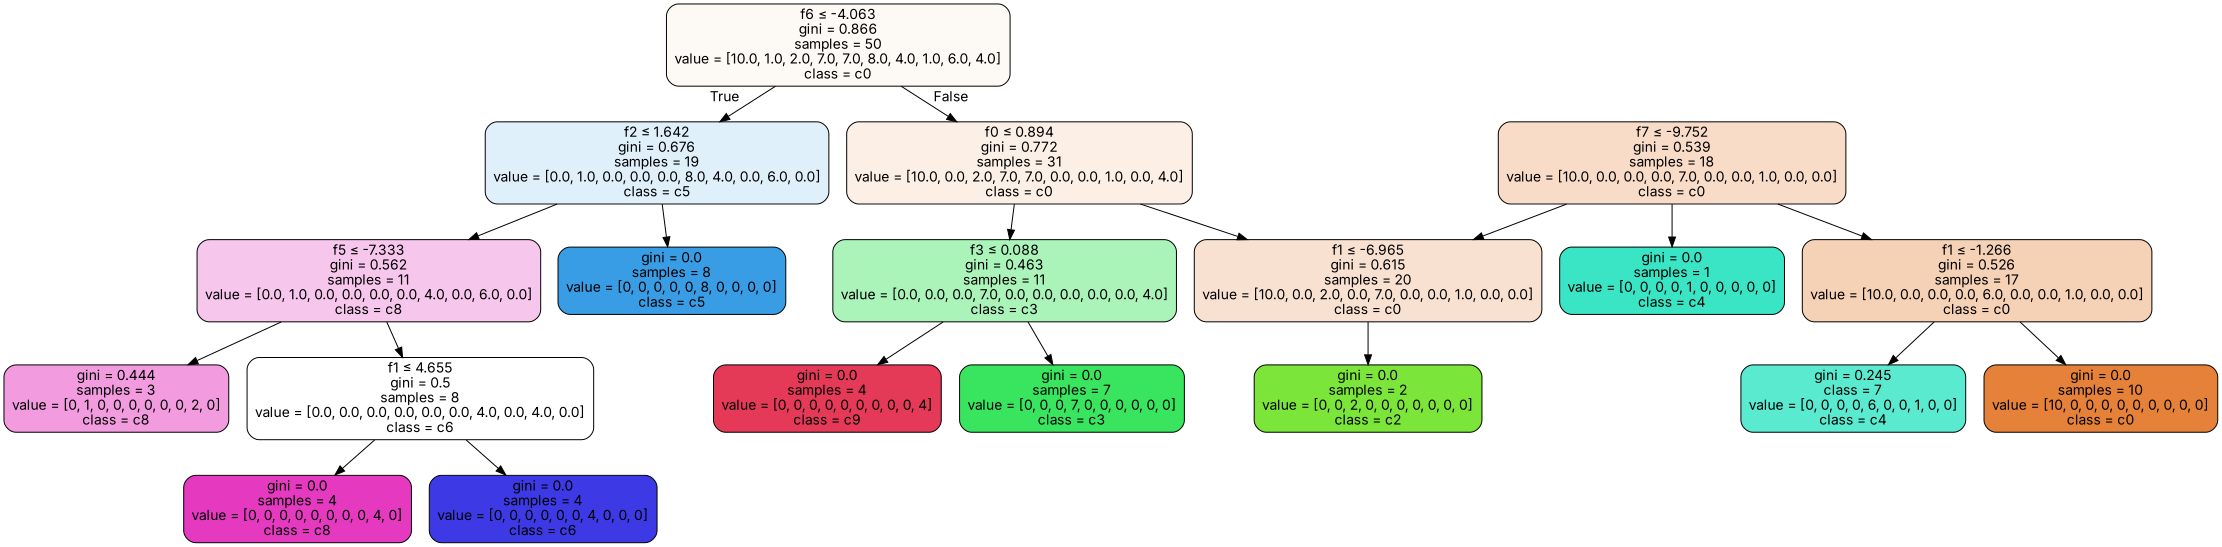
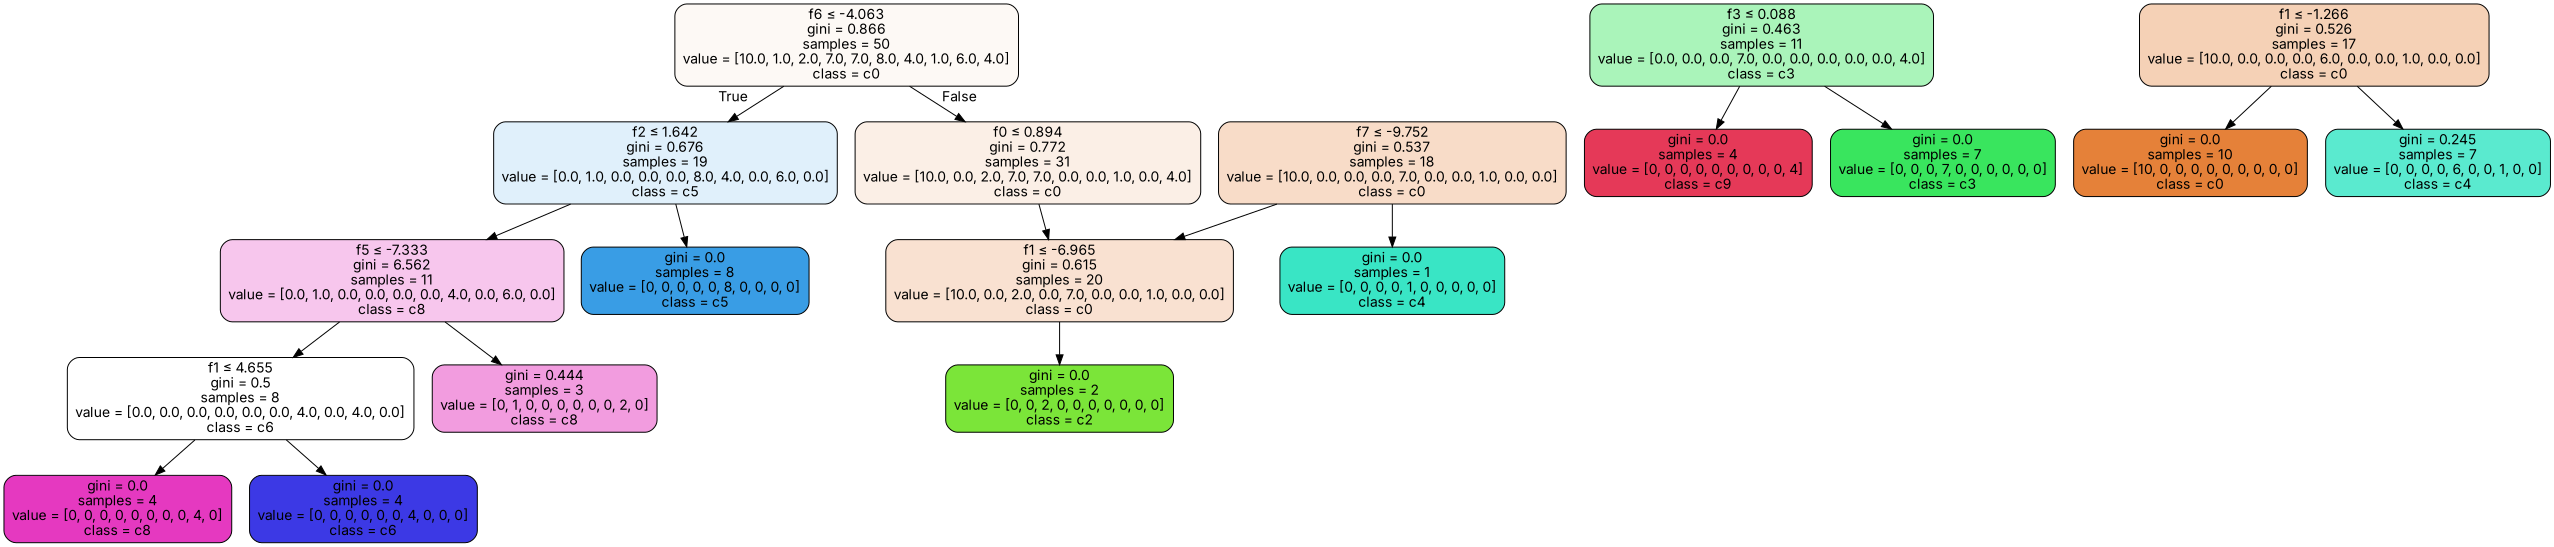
(1672, 148) -> (1392, 148)
(1013, 217) -> none
(1820, 220) -> none
(369, 265) -> (392, 265)
(1853, 391) -> (2438, 155)
